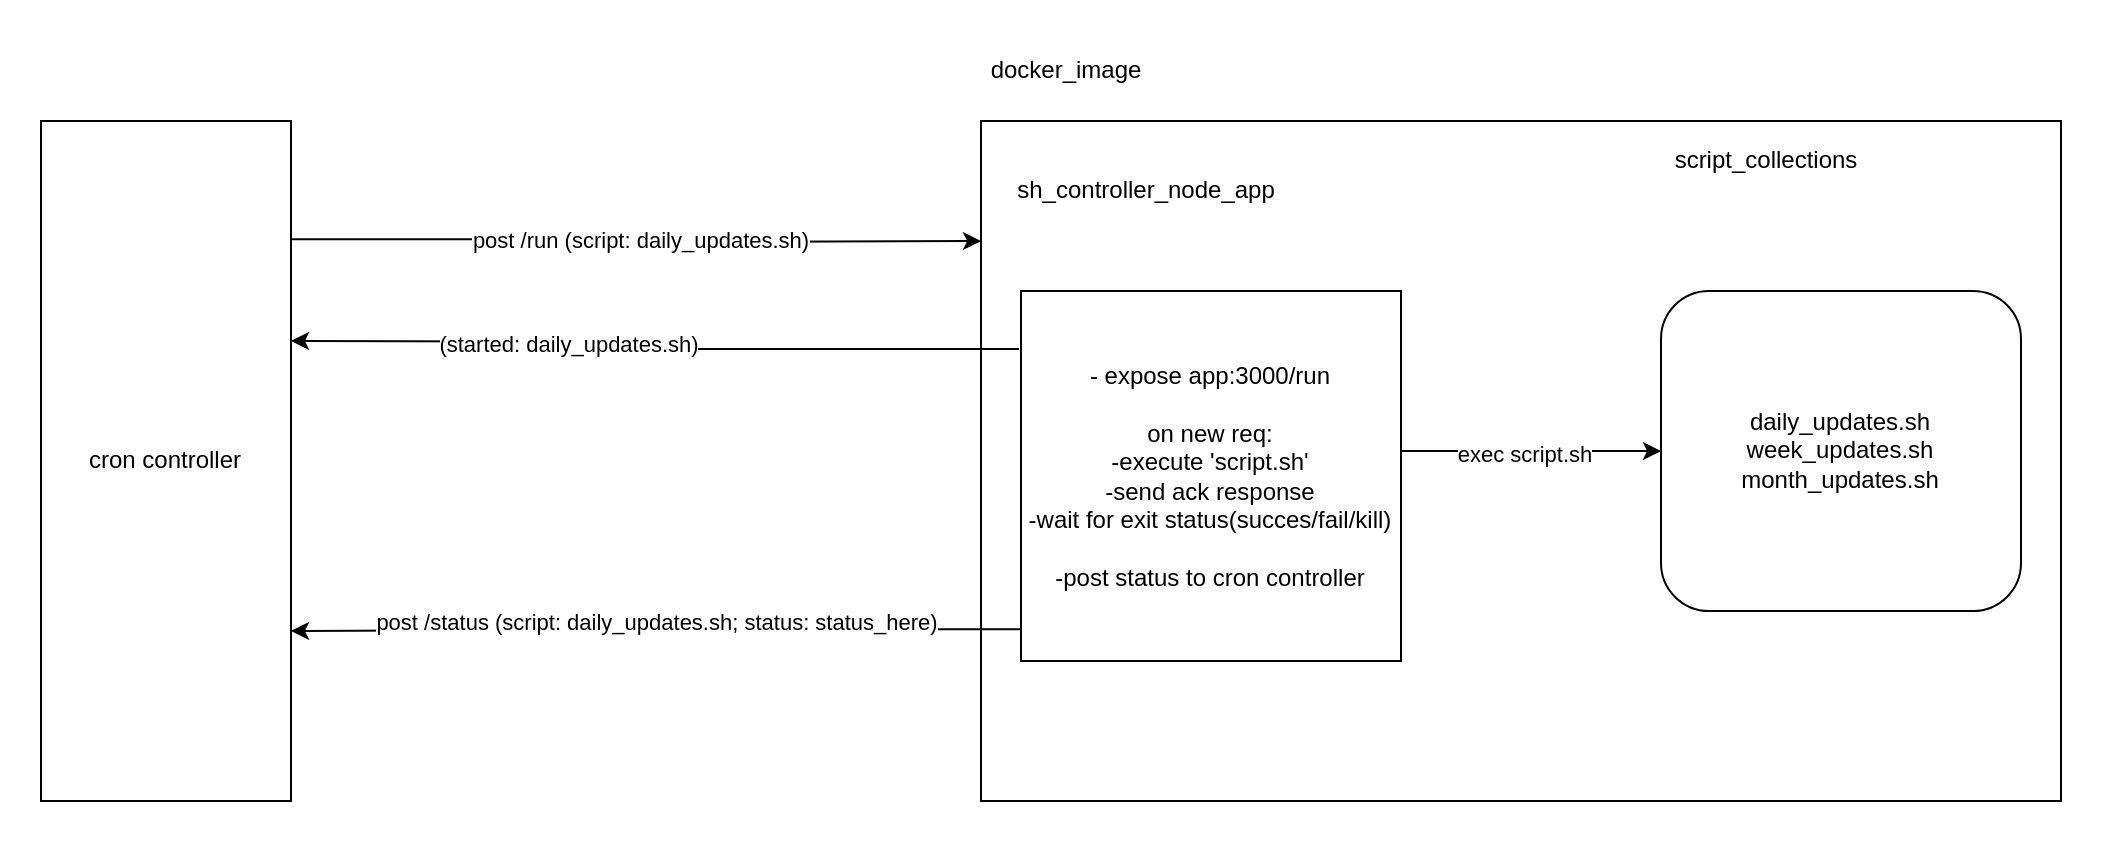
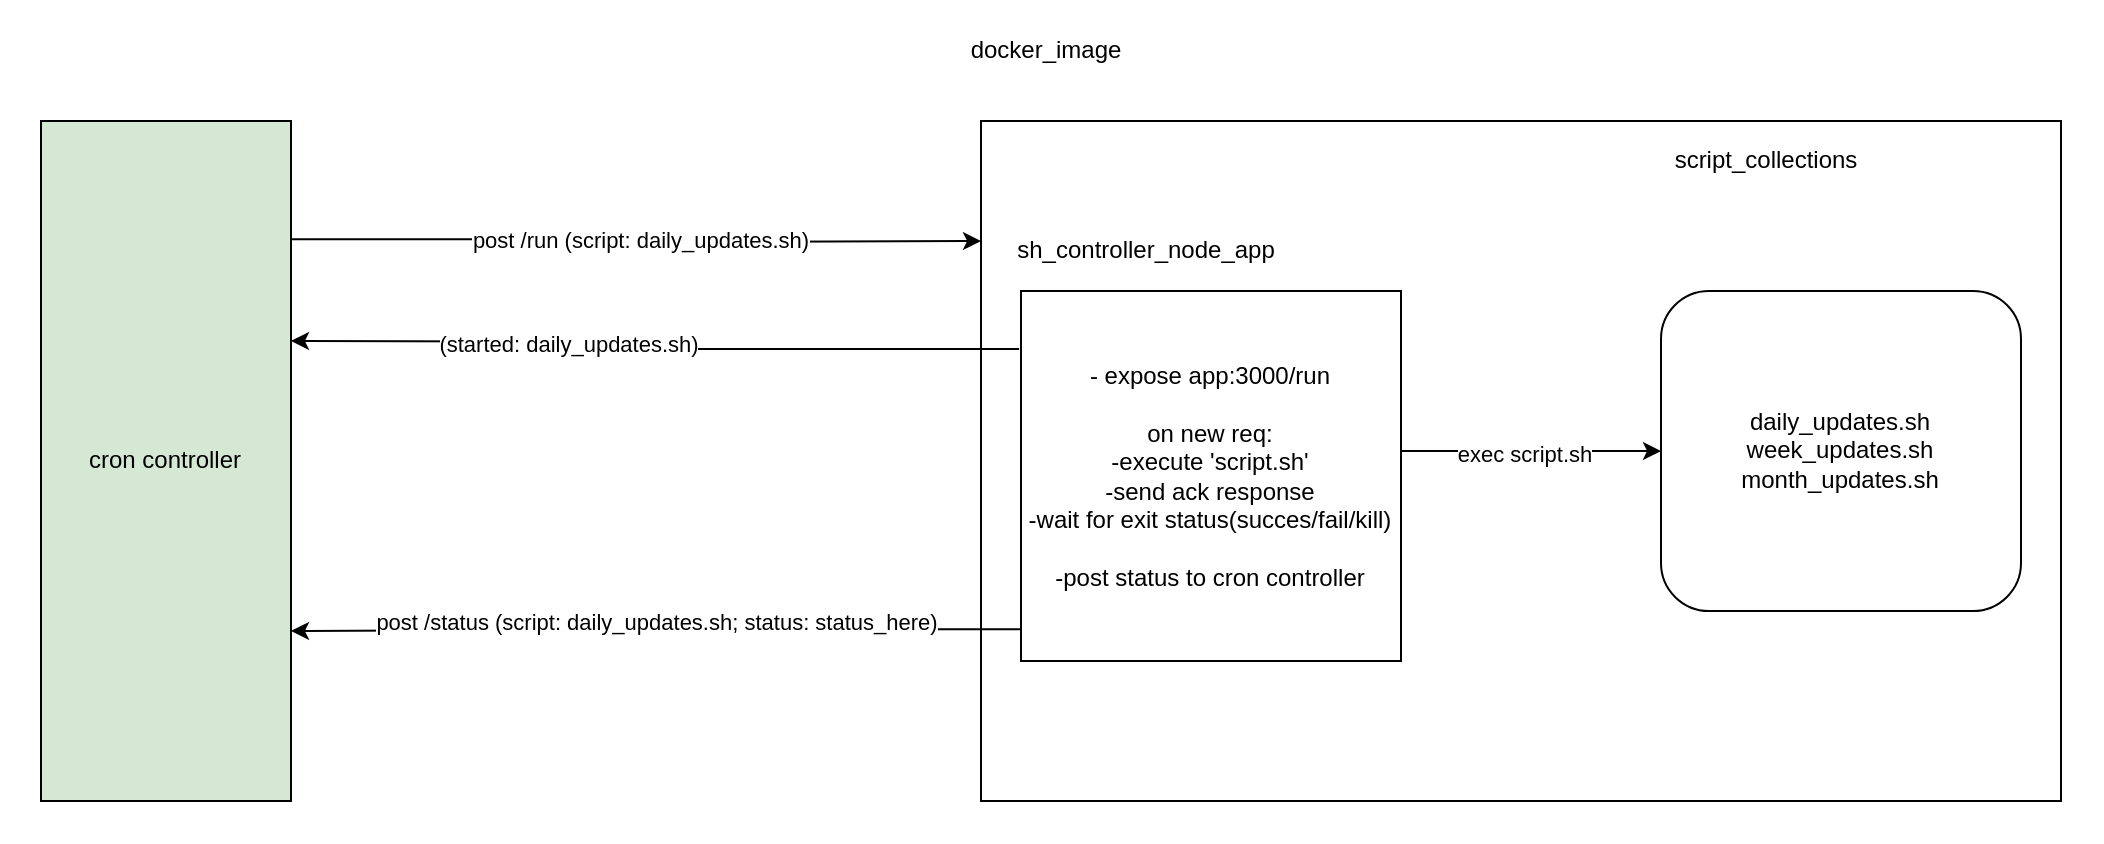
(1067, 71) -> (1047, 51)
(1147, 191) -> (1147, 251)
(166, 461) -> (166, 461)
